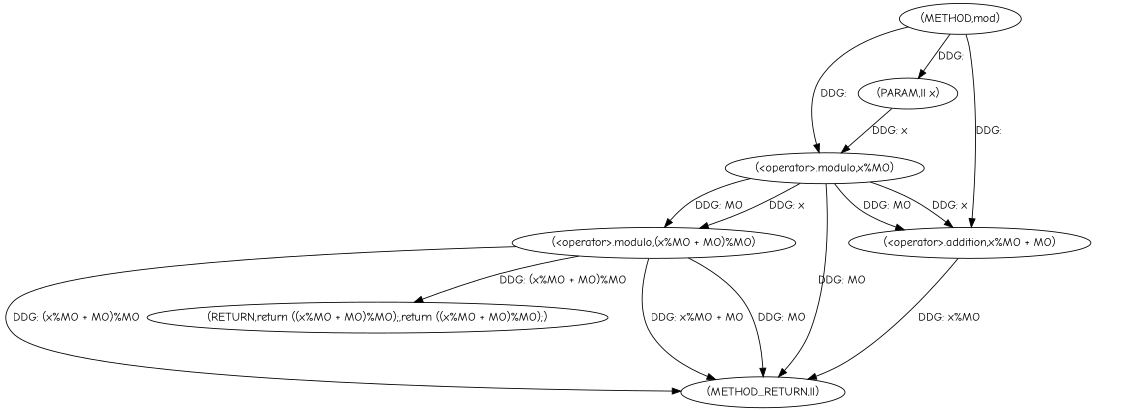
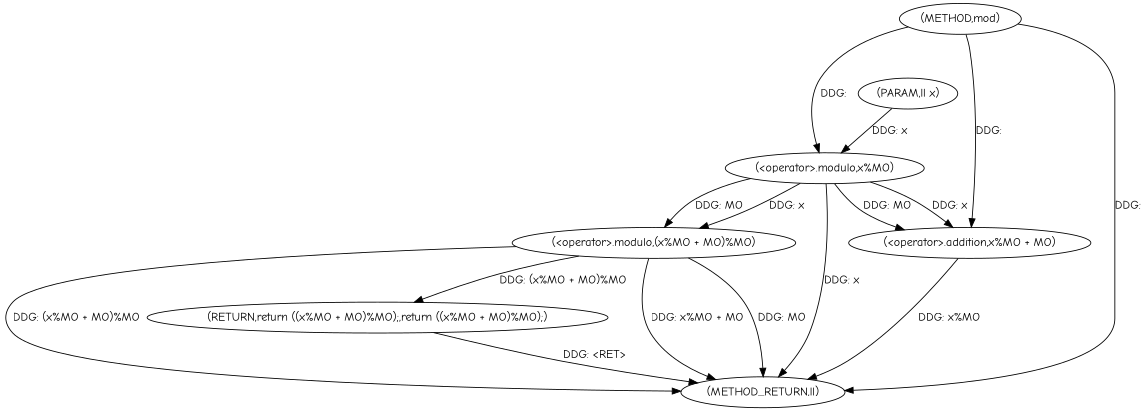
(937, 53) -> (1115, 283)
(842, 280) -> (842, 280)
none -> (561, 361)
